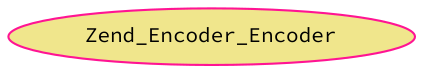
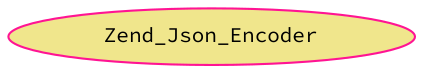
(212, 37) -> (212, 37)
